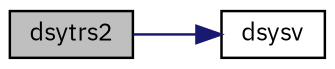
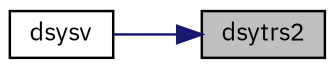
(165, 34) -> (145, 34)
